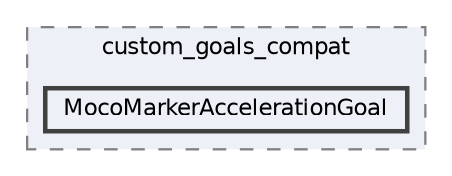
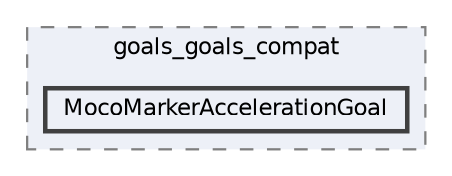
(226, 49) -> (226, 49)
